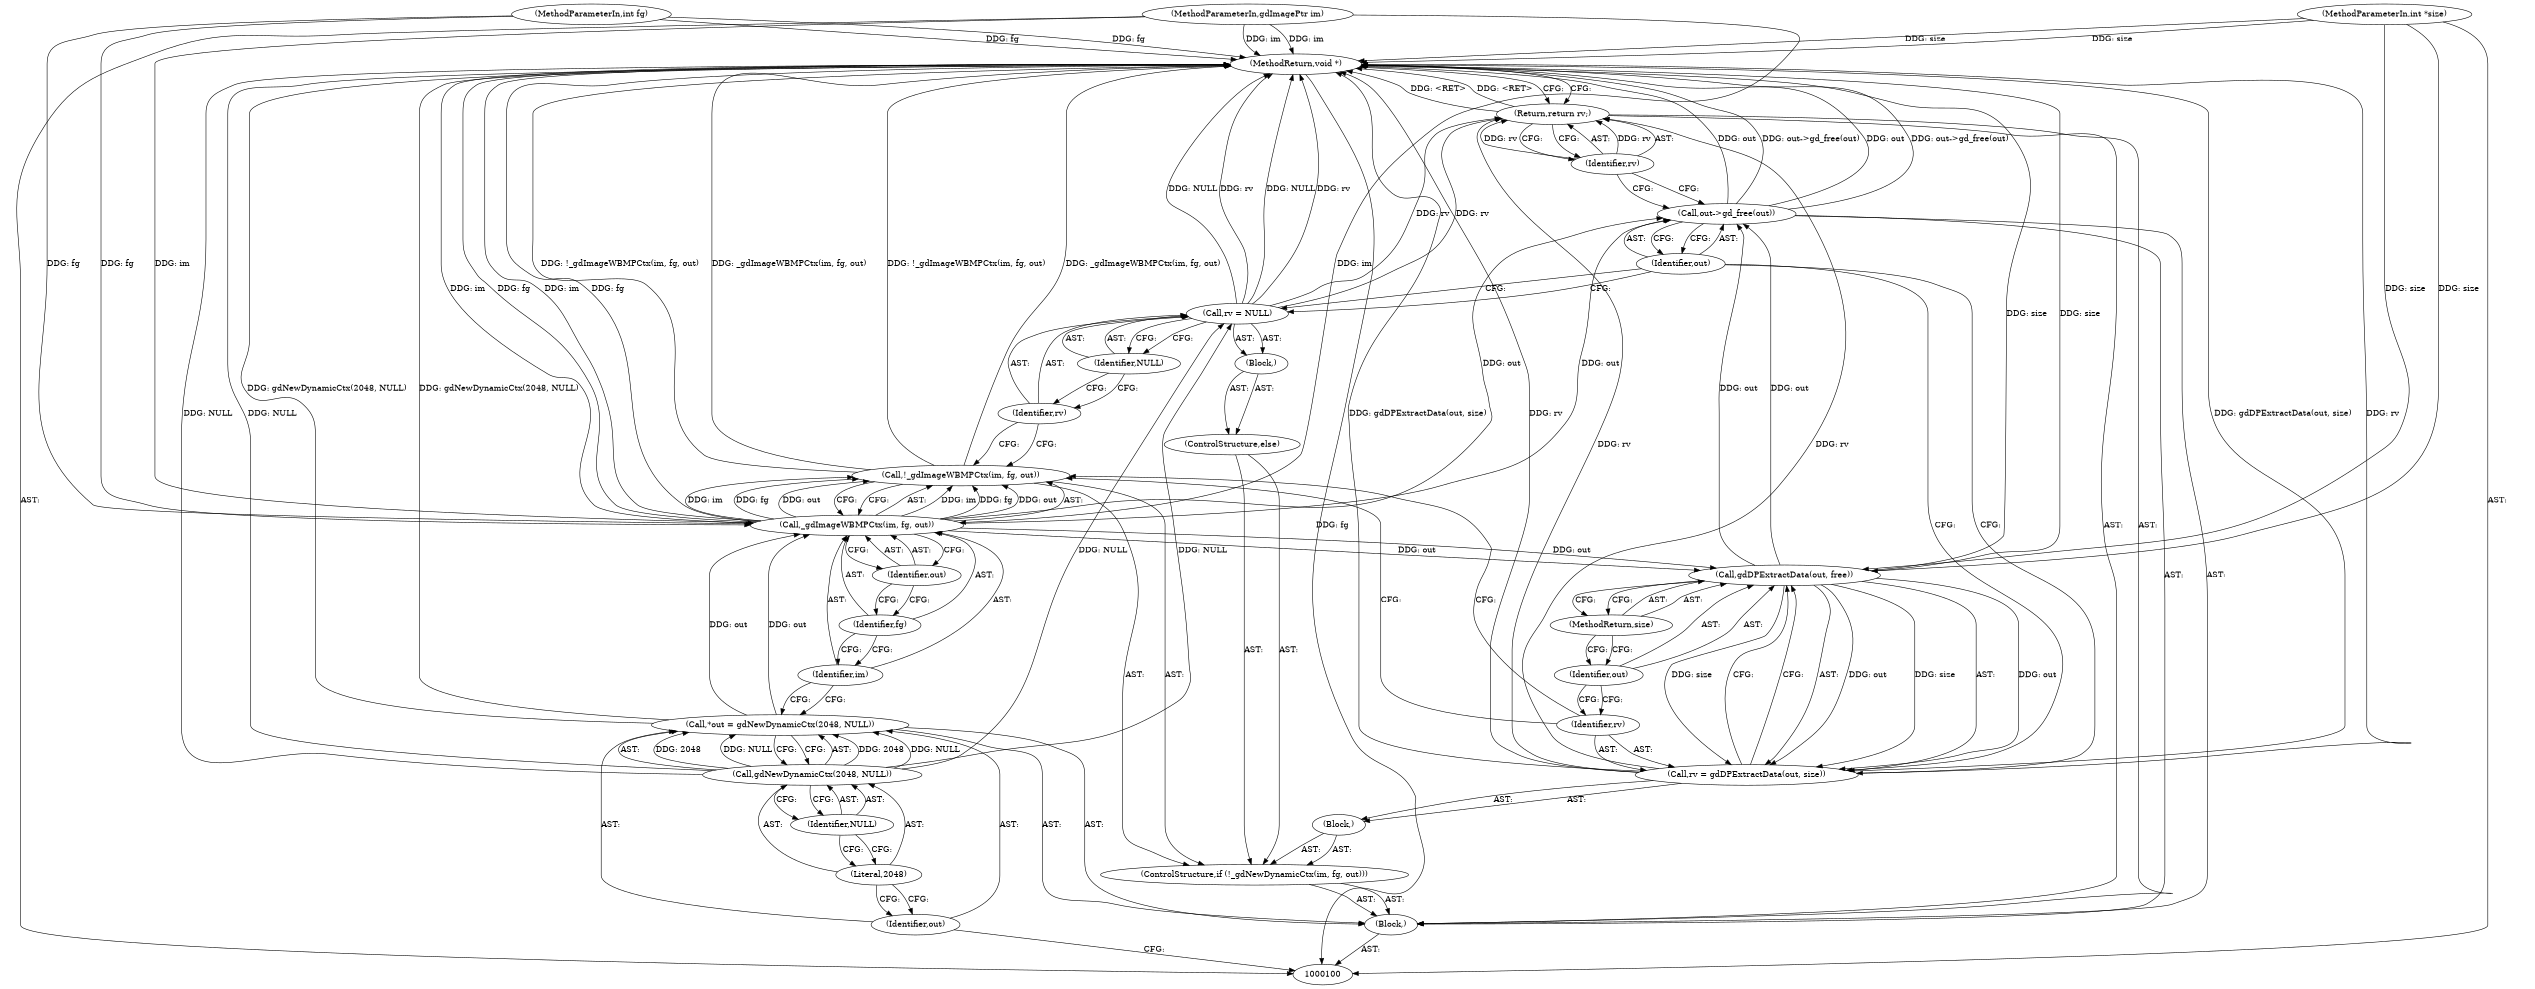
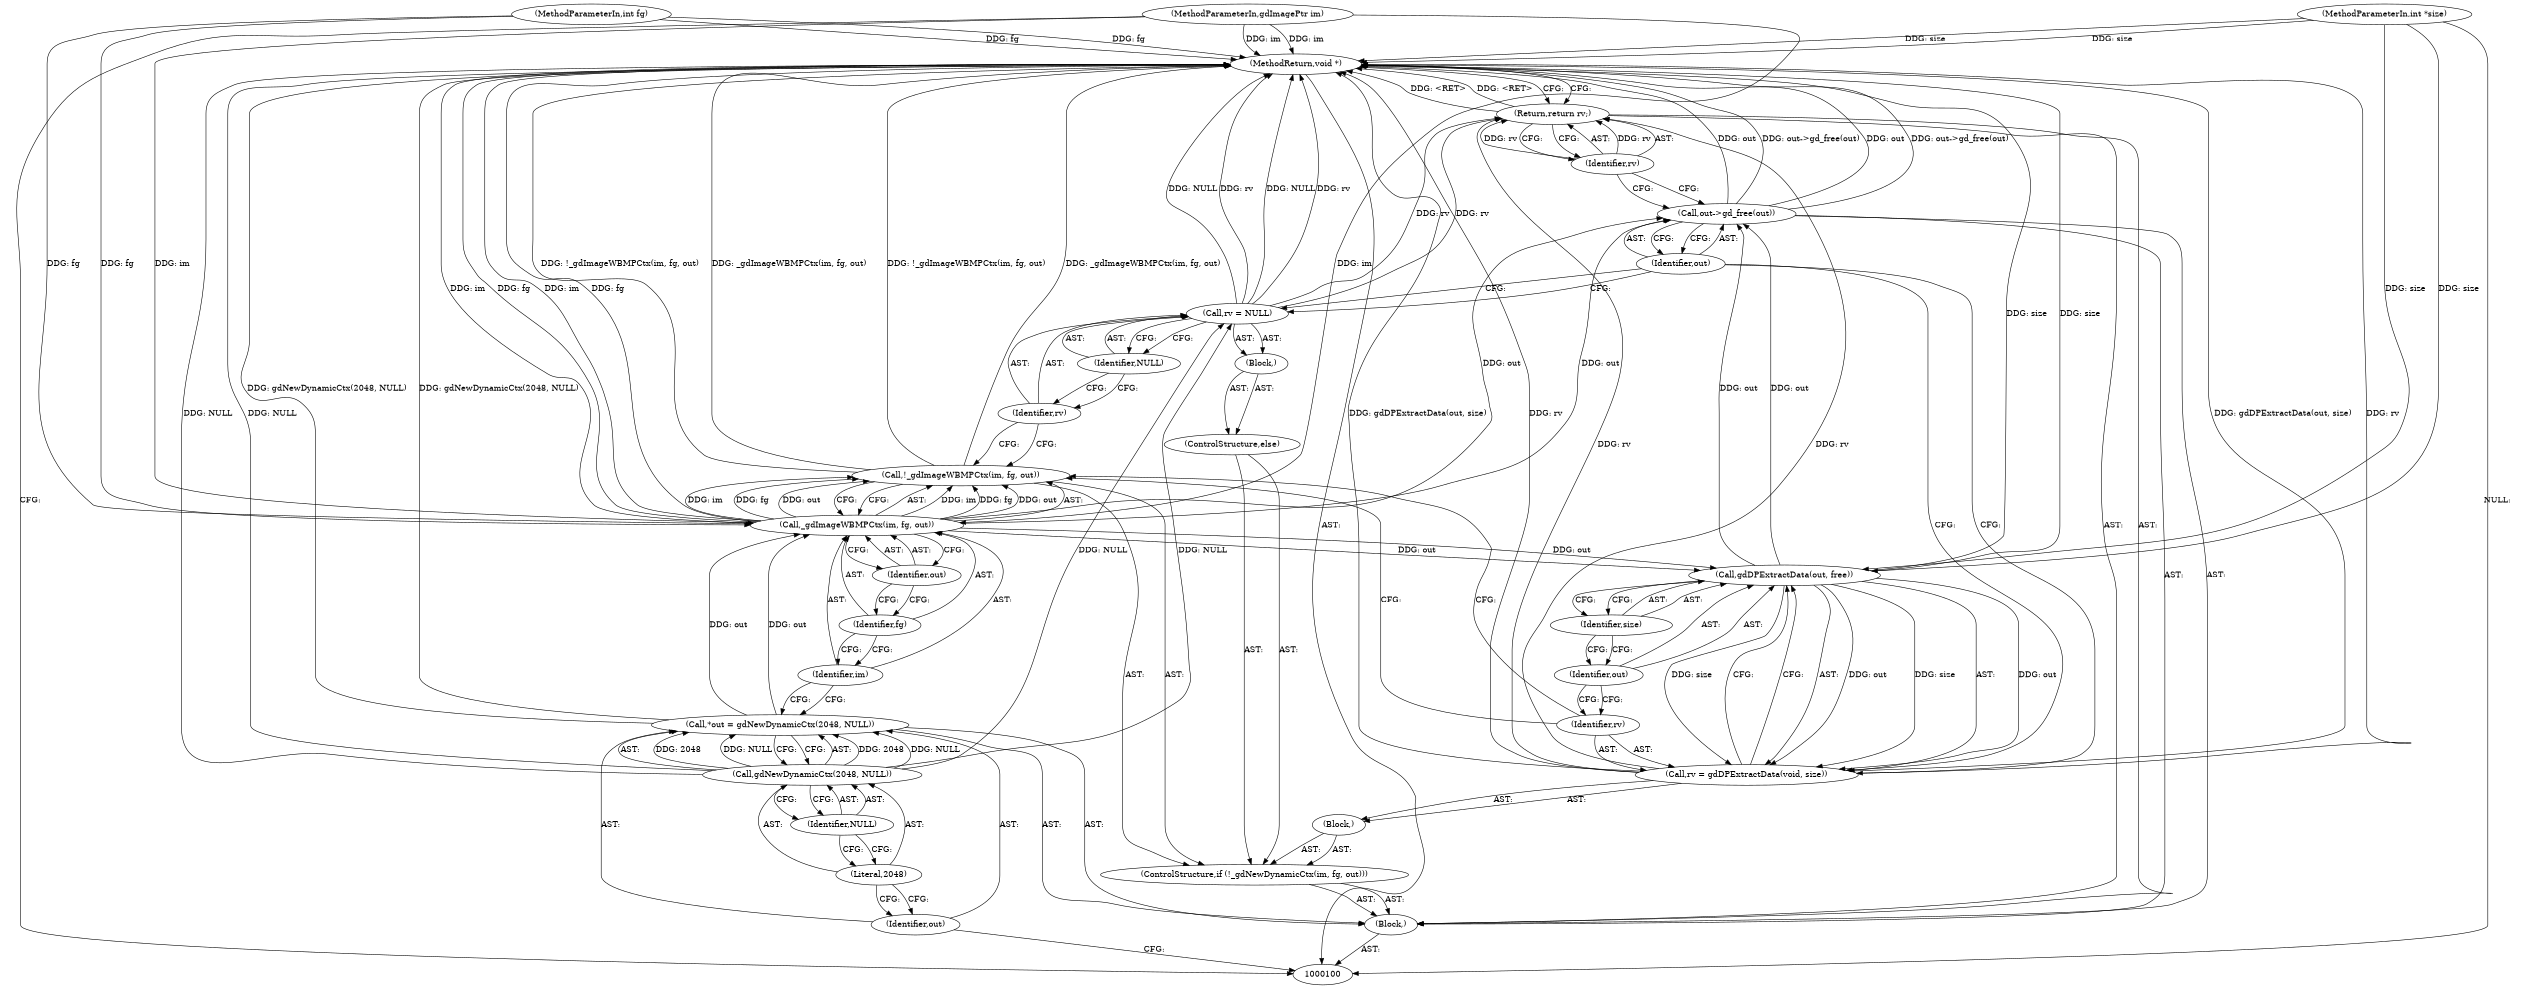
(32, 500) -> (32, 500)
(2499, 500) -> (2499, 500)
(1333, 525) -> (1333, 525)
(1611, 625) -> (1611, 625)
(1747, 775) -> (1747, 775)
